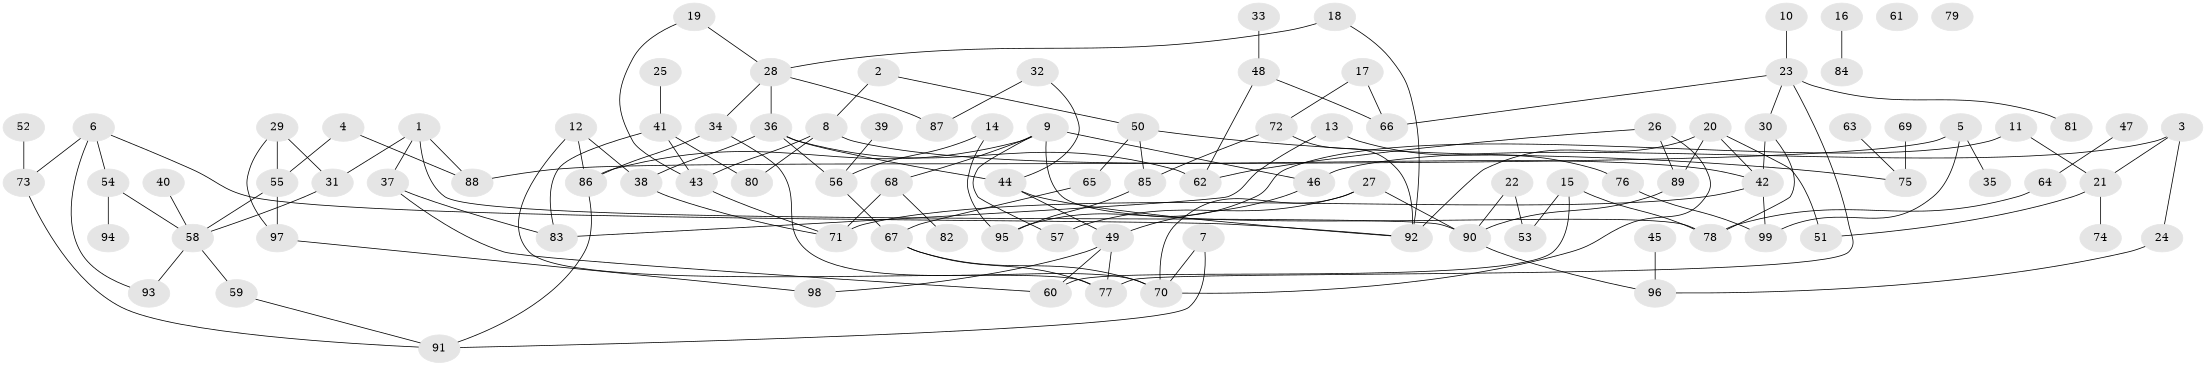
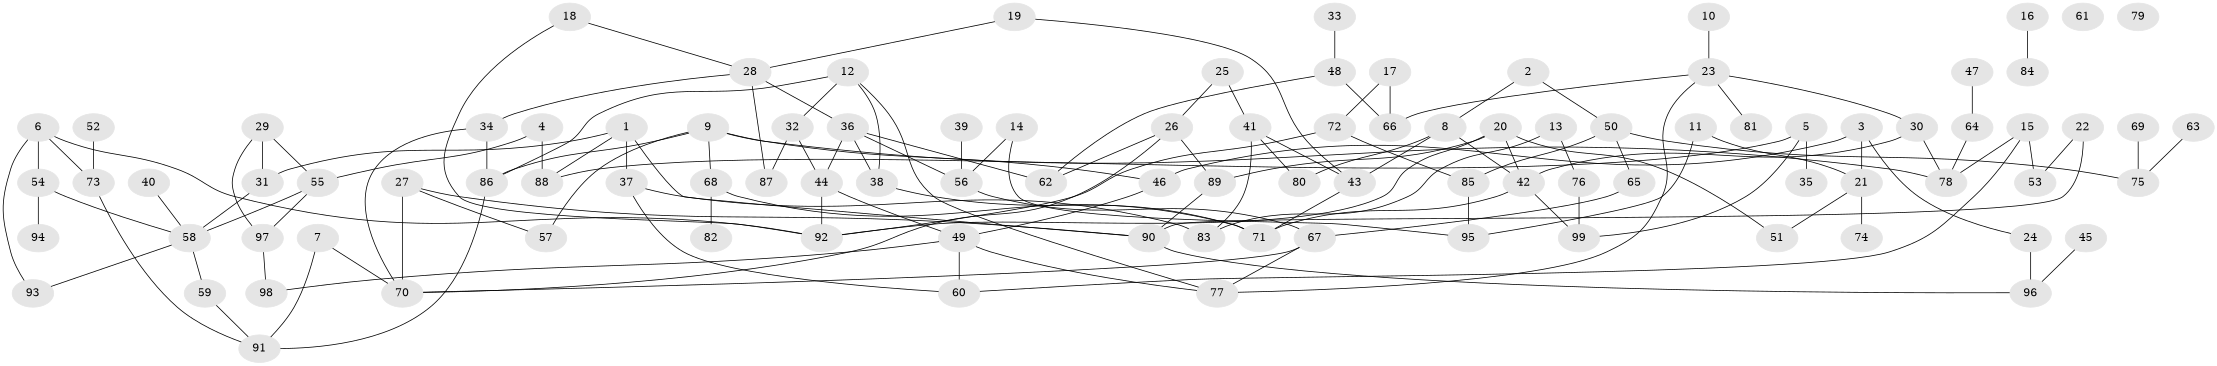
none -> (820, 100)
none -> (1193, 105)
